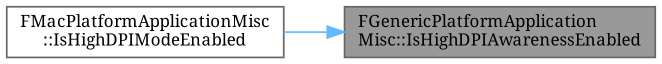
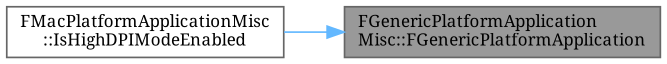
(500, 32) -> (502, 32)
